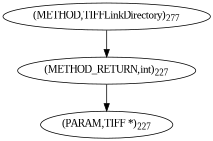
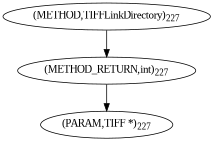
(173, 15) -> (173, 15)
